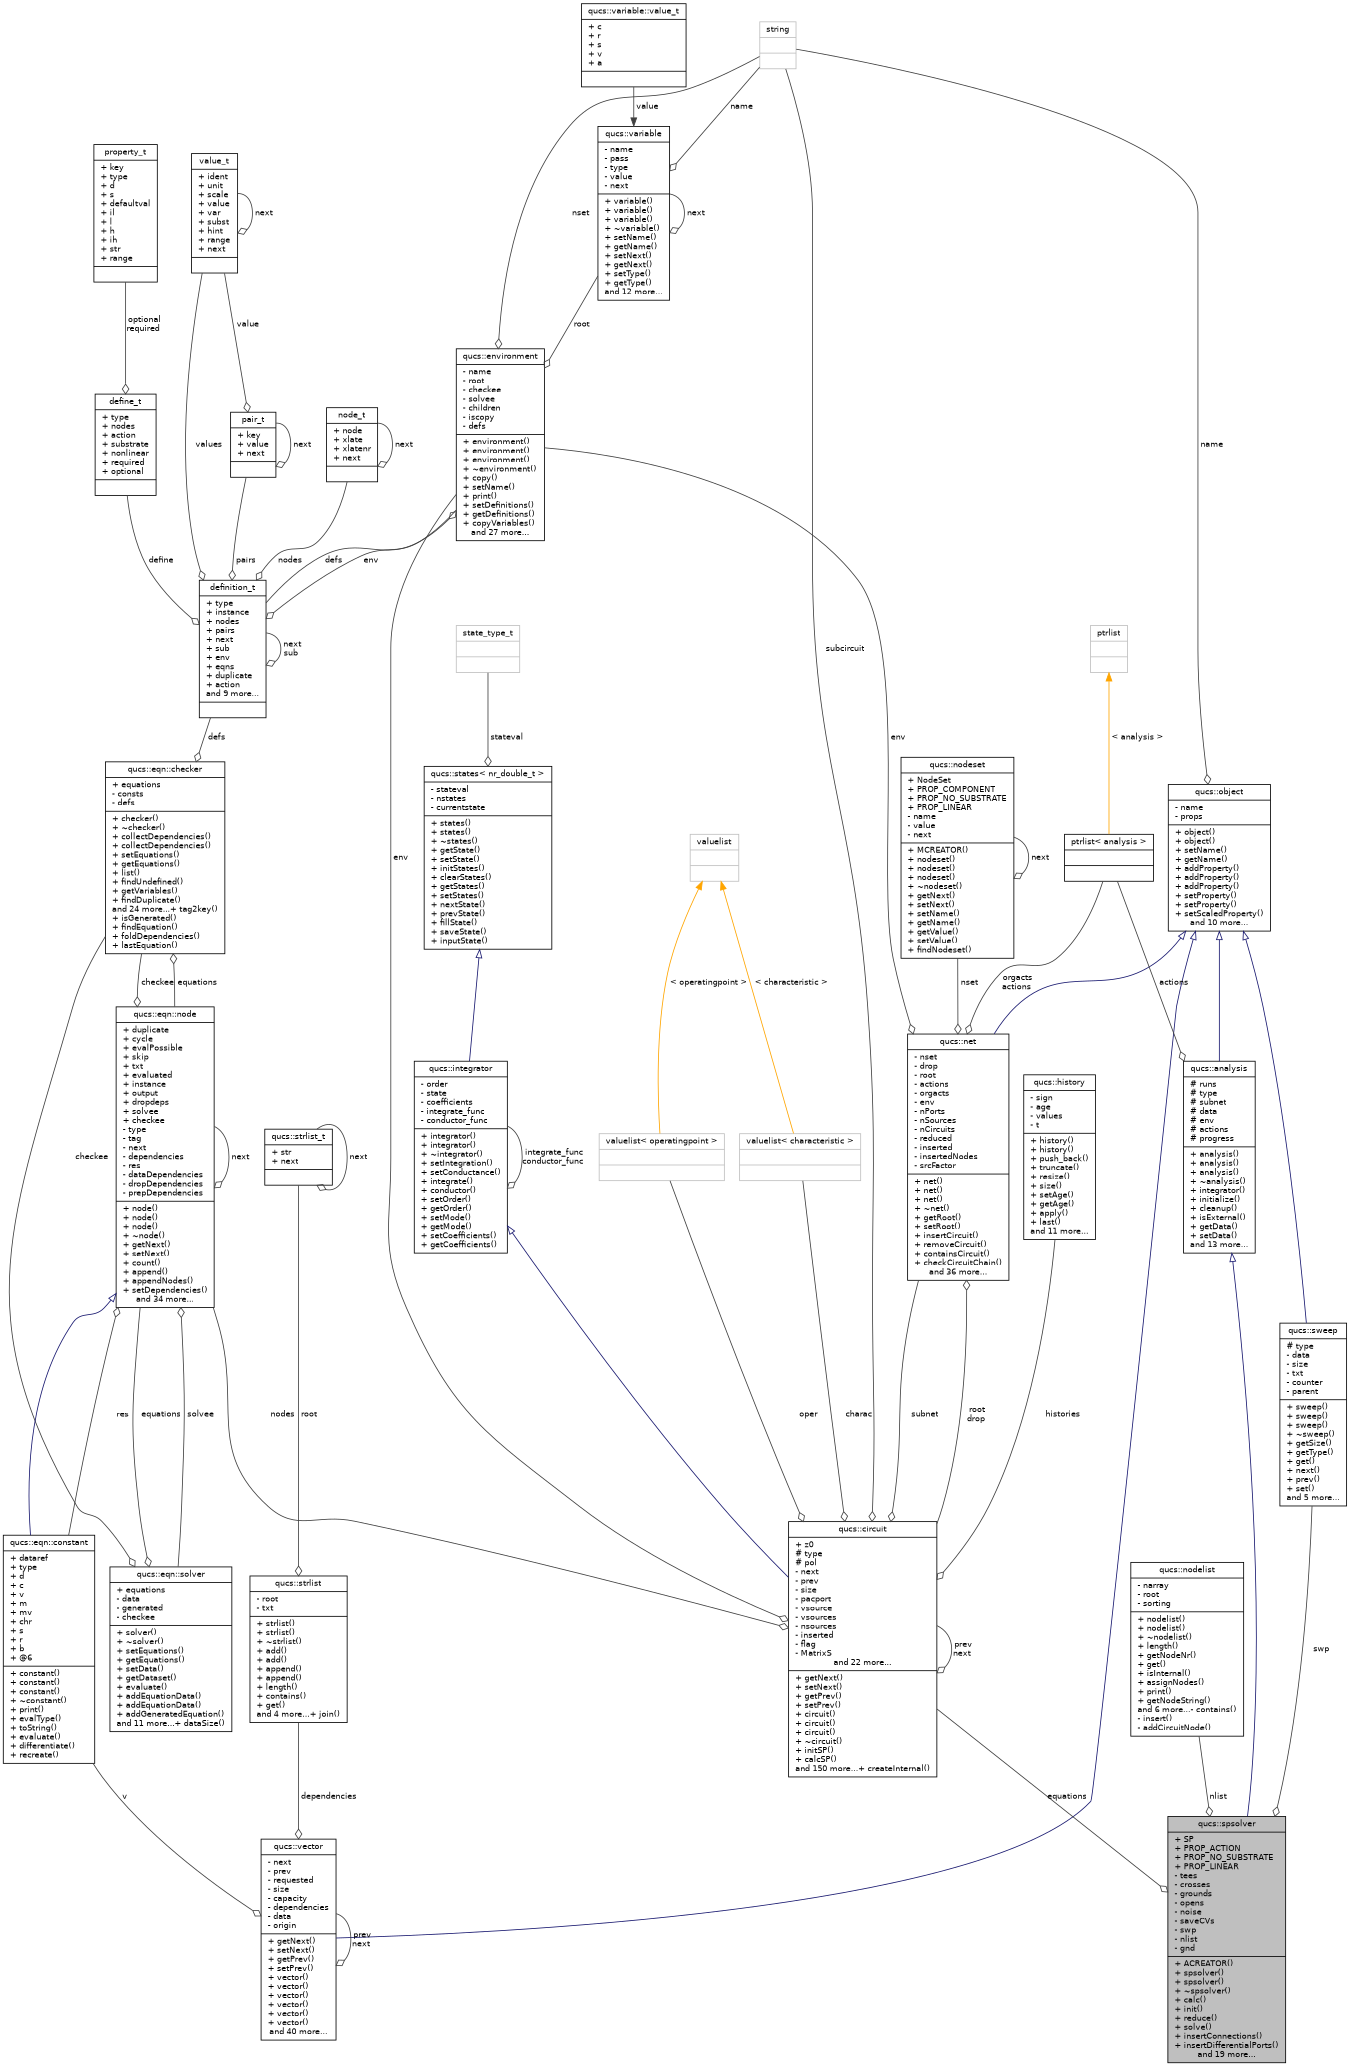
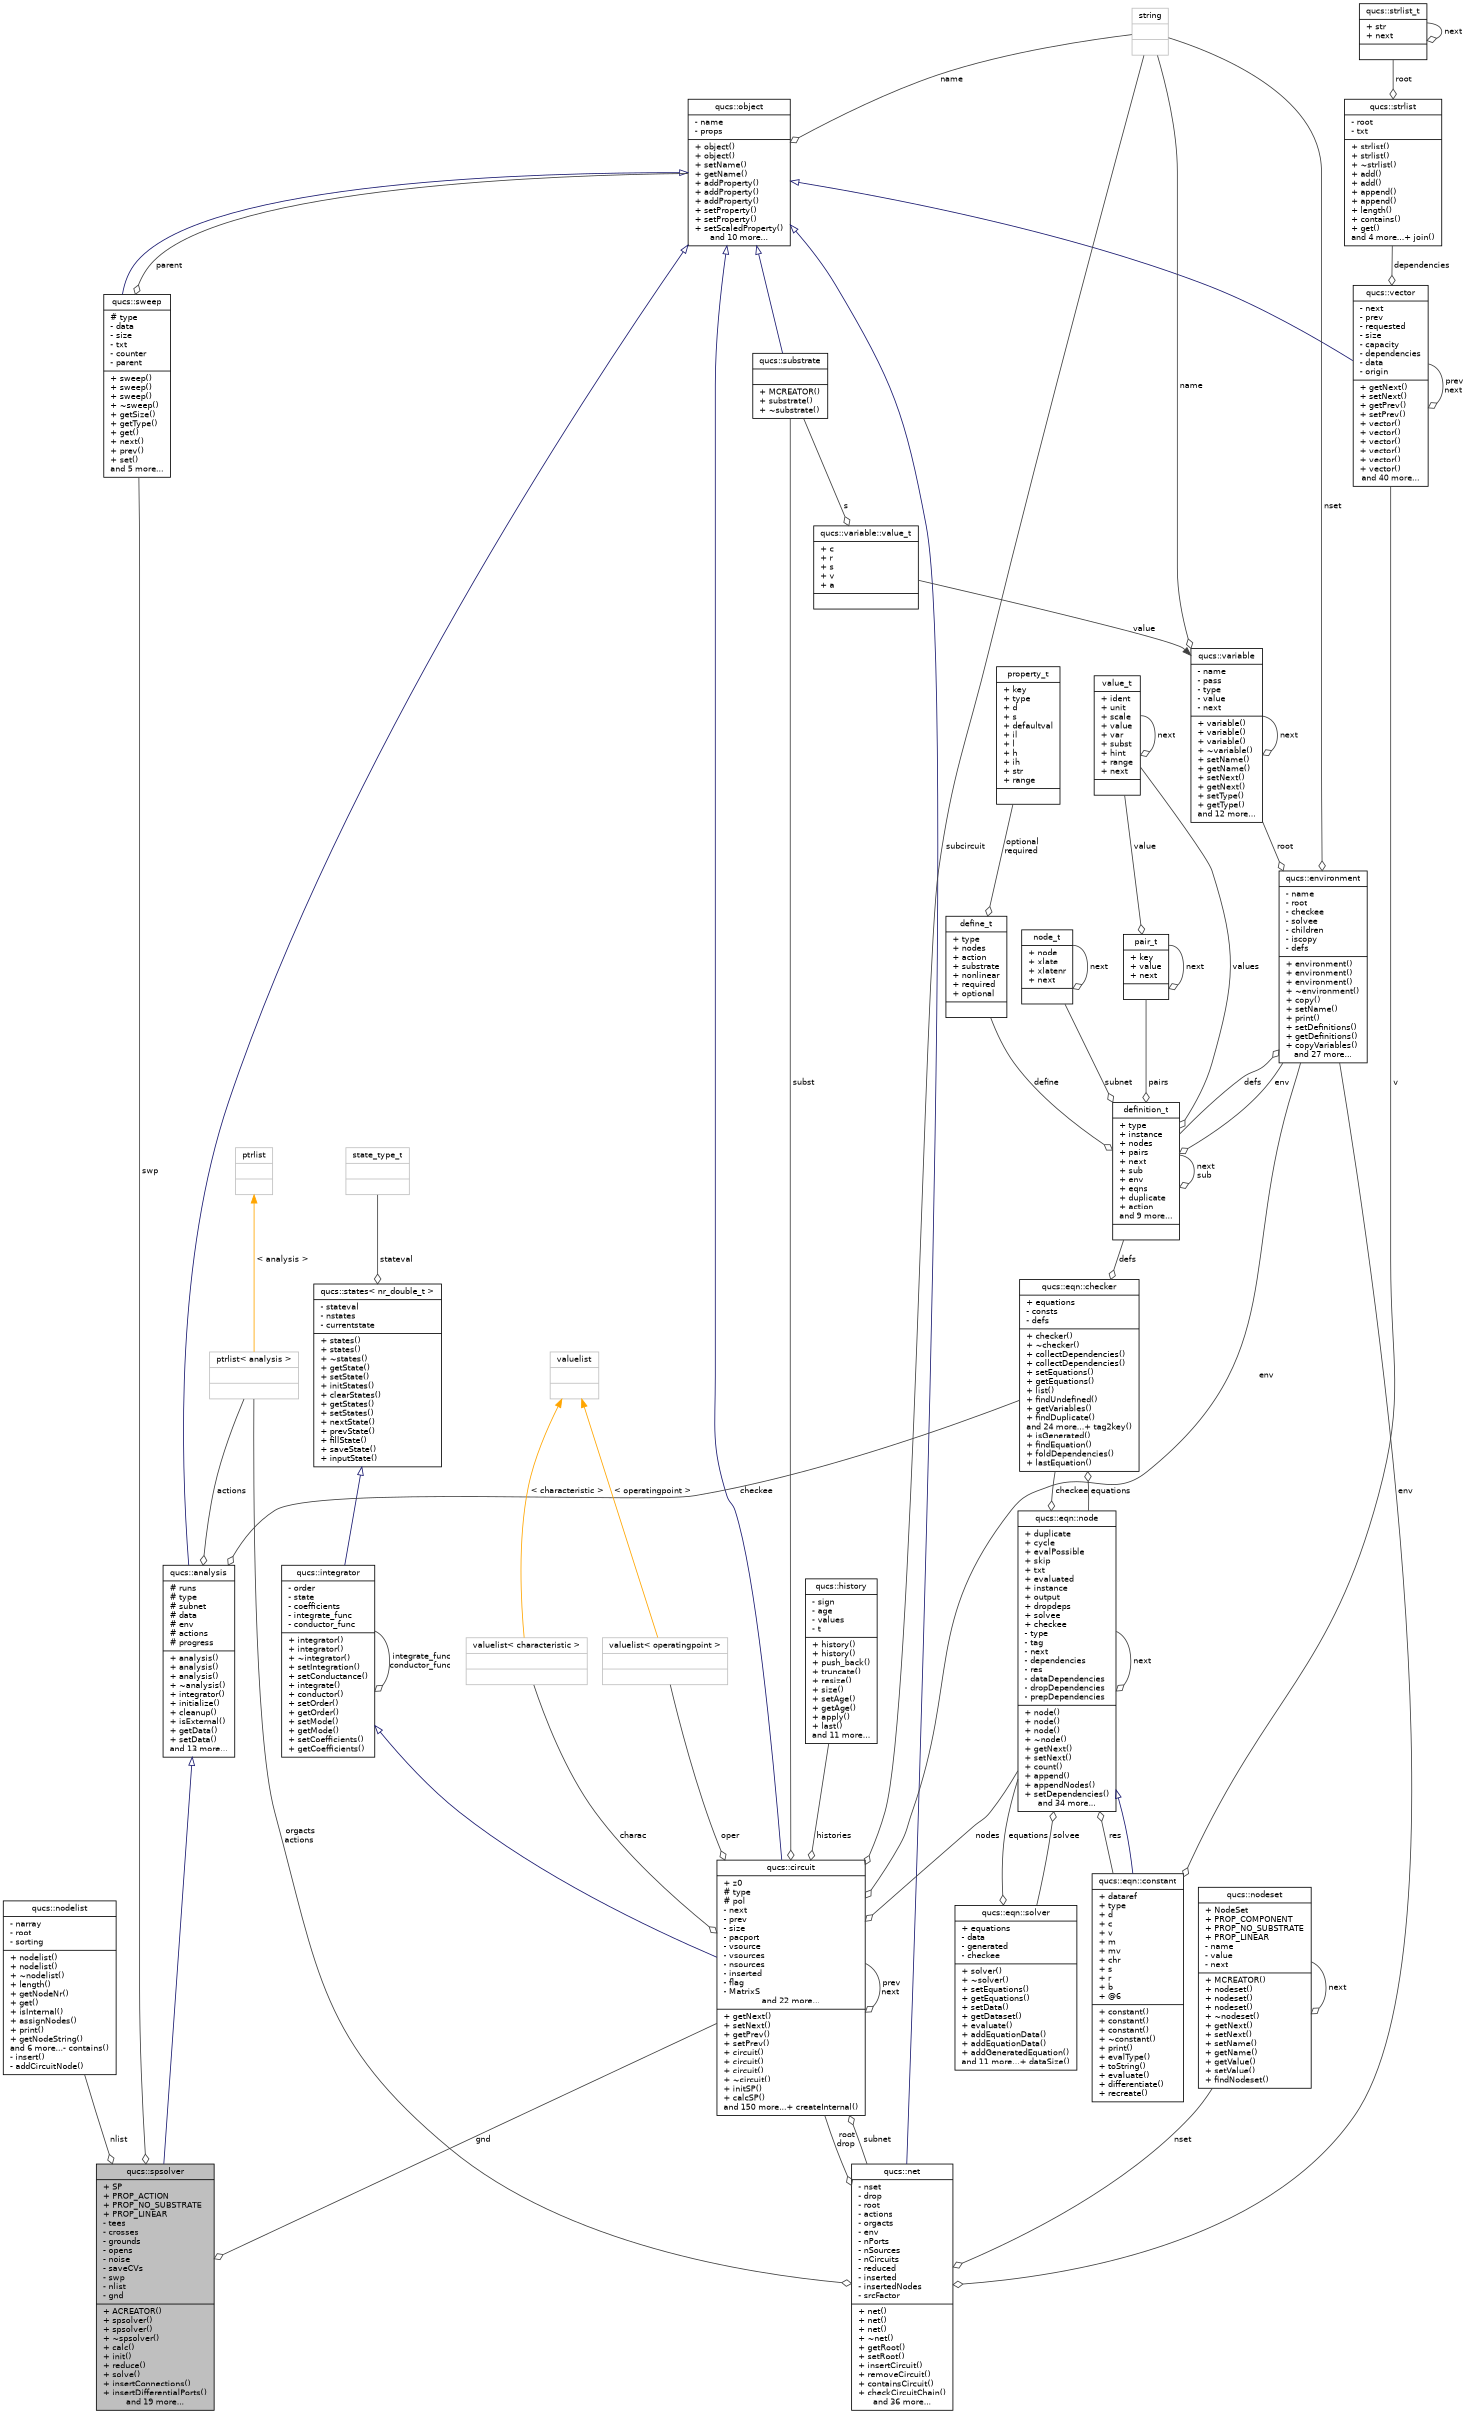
none -> (386, 192)
none -> (790, 386)
(289, 560) -> (1118, 1083)
(1109, 858) -> (254, 1375)
none -> (715, 1060)
(11, 1258) -> (622, 1498)
(1066, 1797) -> (482, 2140)
(166, 1844) -> (1391, 1202)
